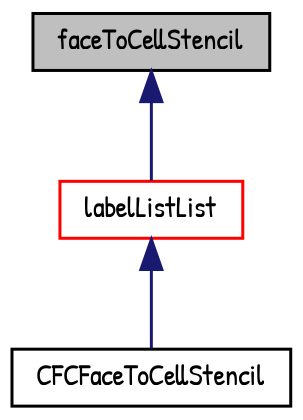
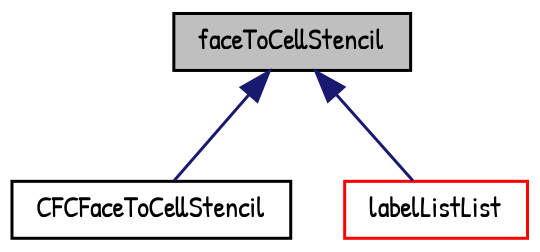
(151, 309) -> (212, 138)
